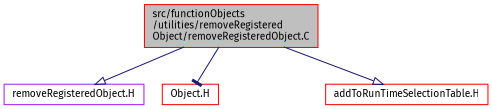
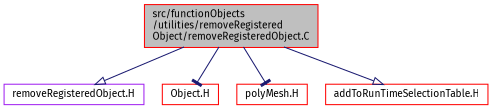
none -> (272, 94)
